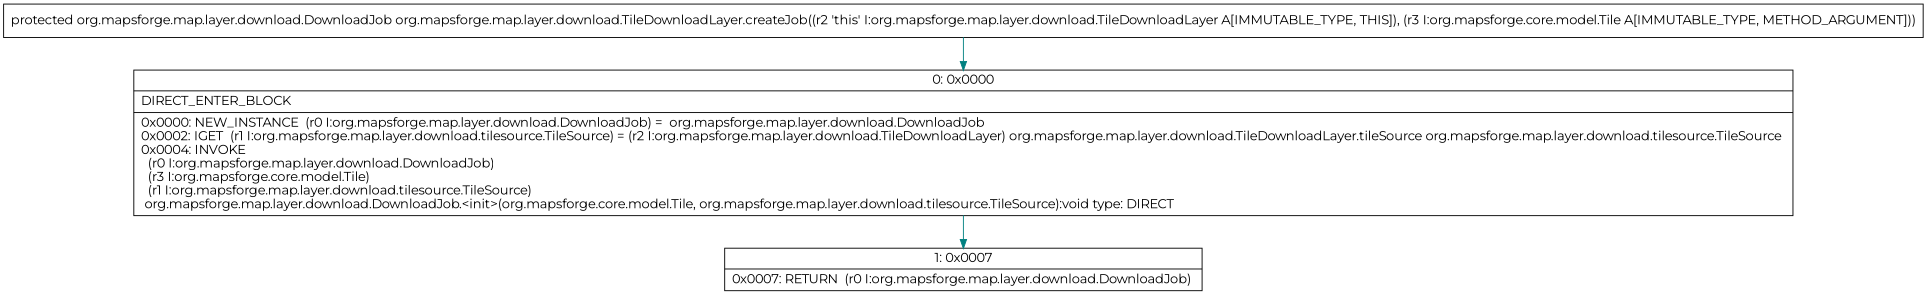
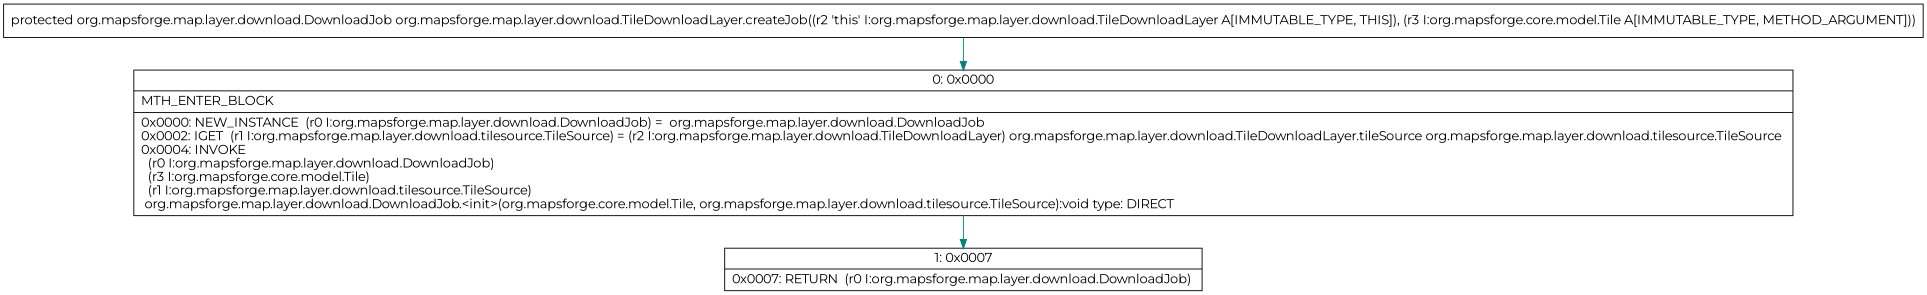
(216, 101) -> (208, 101)
